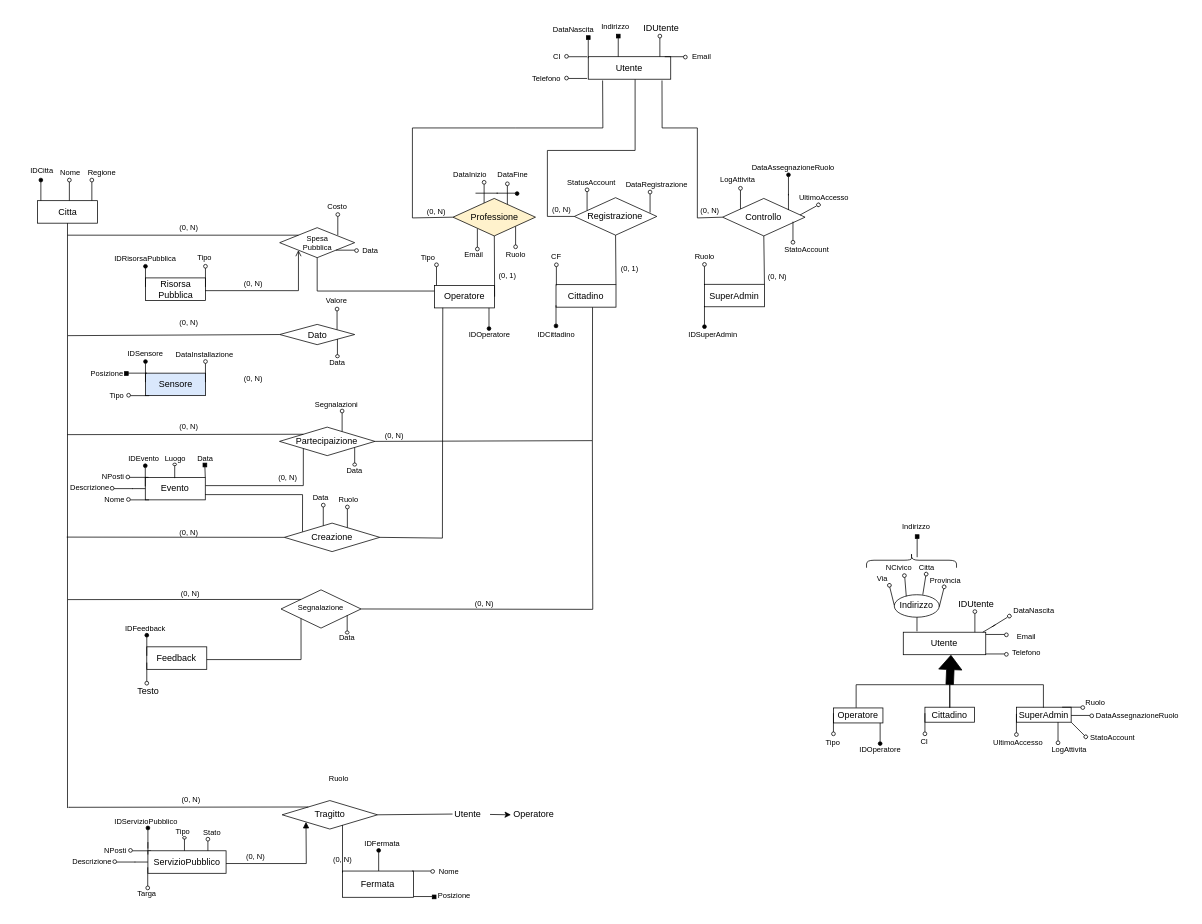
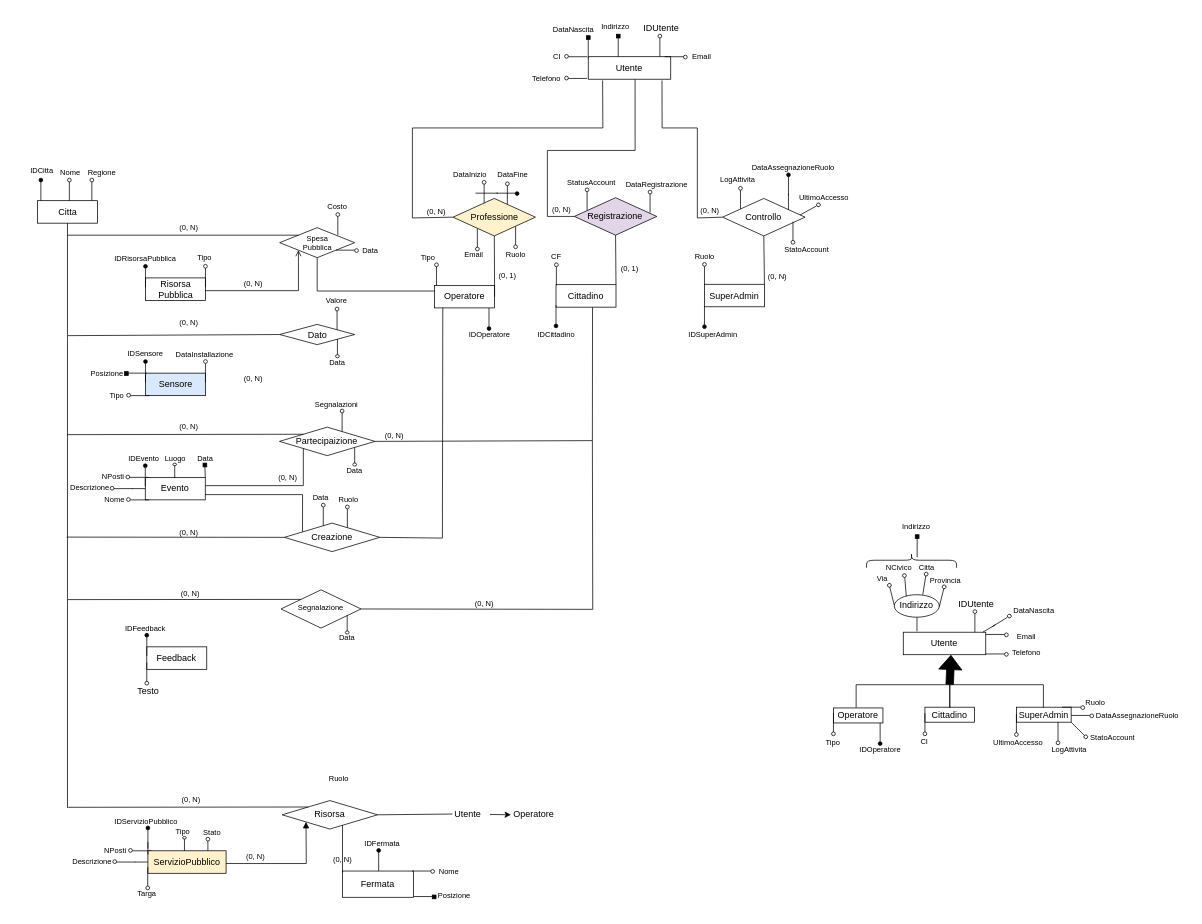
(616, 216) -> (616, 216)
(274, 660) -> none
(330, 813) -> (330, 813)
(187, 862) -> (187, 862)
